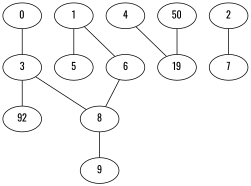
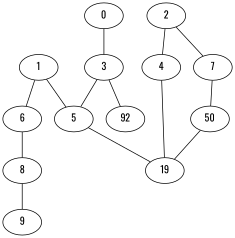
none -> (164, 42)
(61, 93) -> (89, 93)
none -> (211, 93)
none -> (119, 145)
